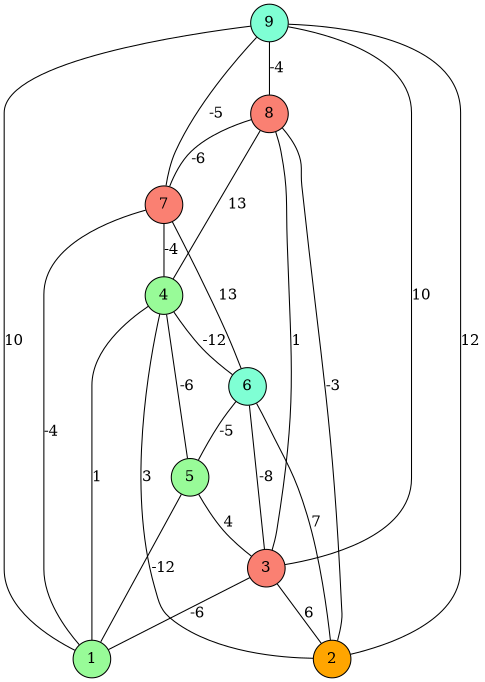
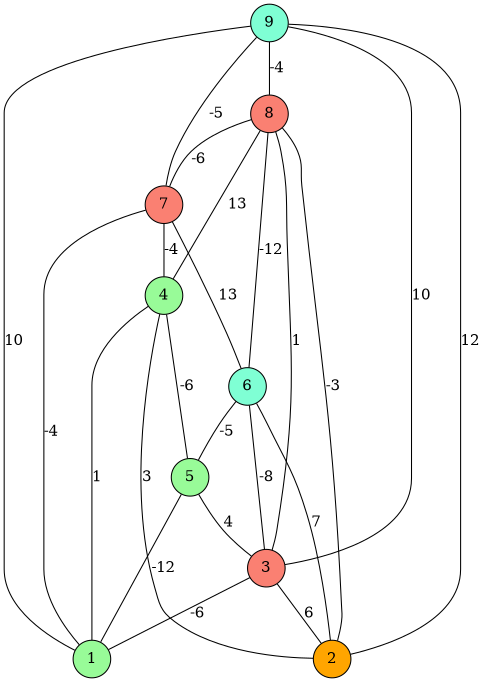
(200, 346) -> (259, 250)
